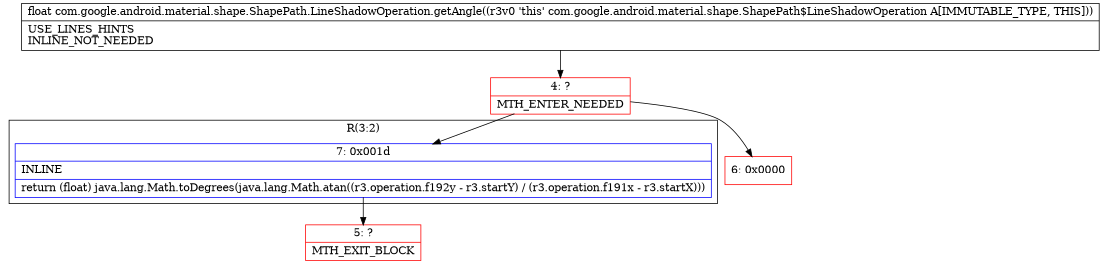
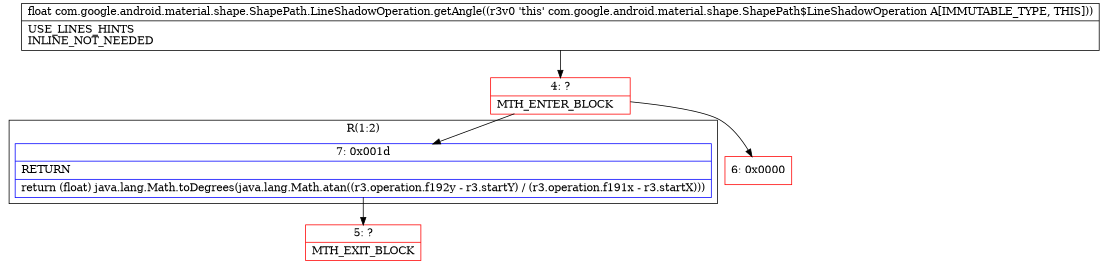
(560, 105) -> (555, 105)
(363, 129) -> (363, 129)
(42, 170) -> (46, 170)
